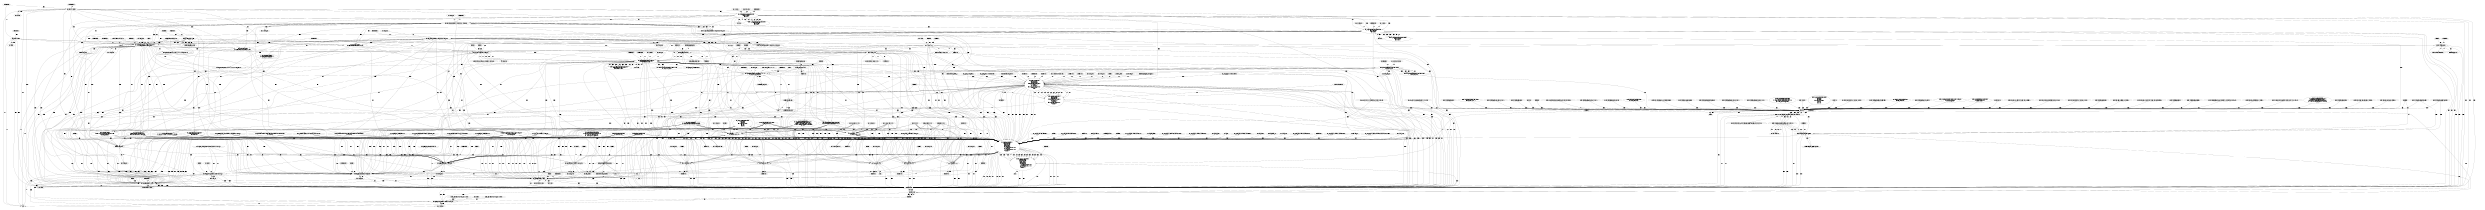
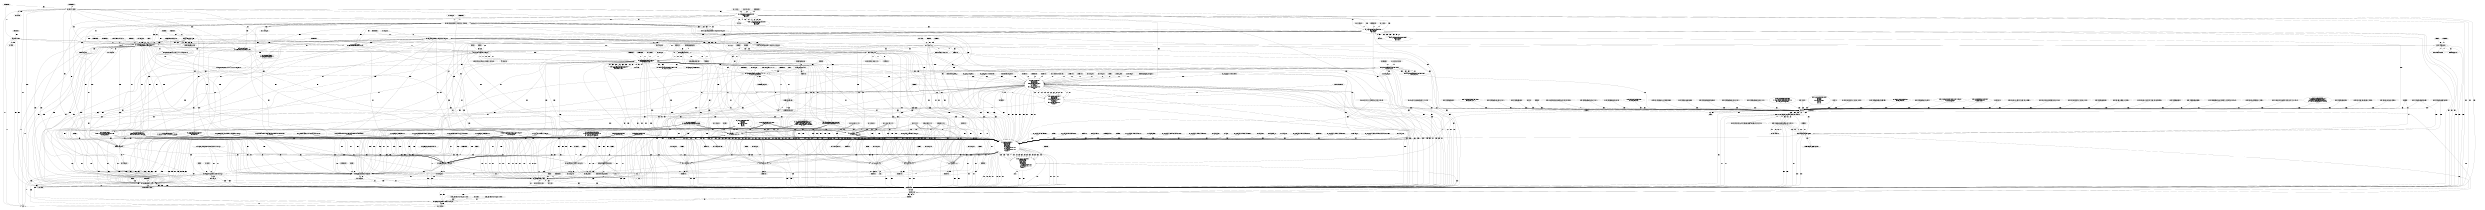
(2438, 52) -> (2438, 52)
